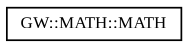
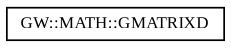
(94, 24) -> (116, 24)
